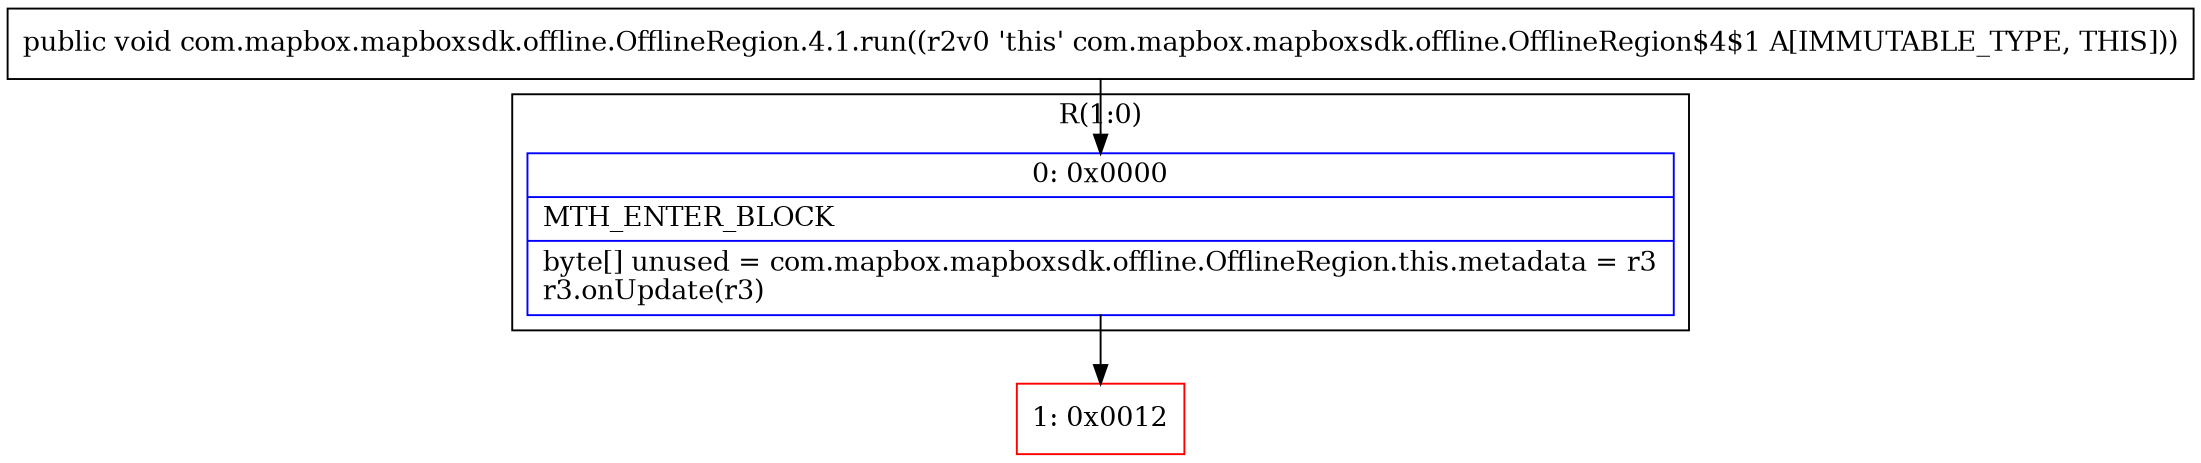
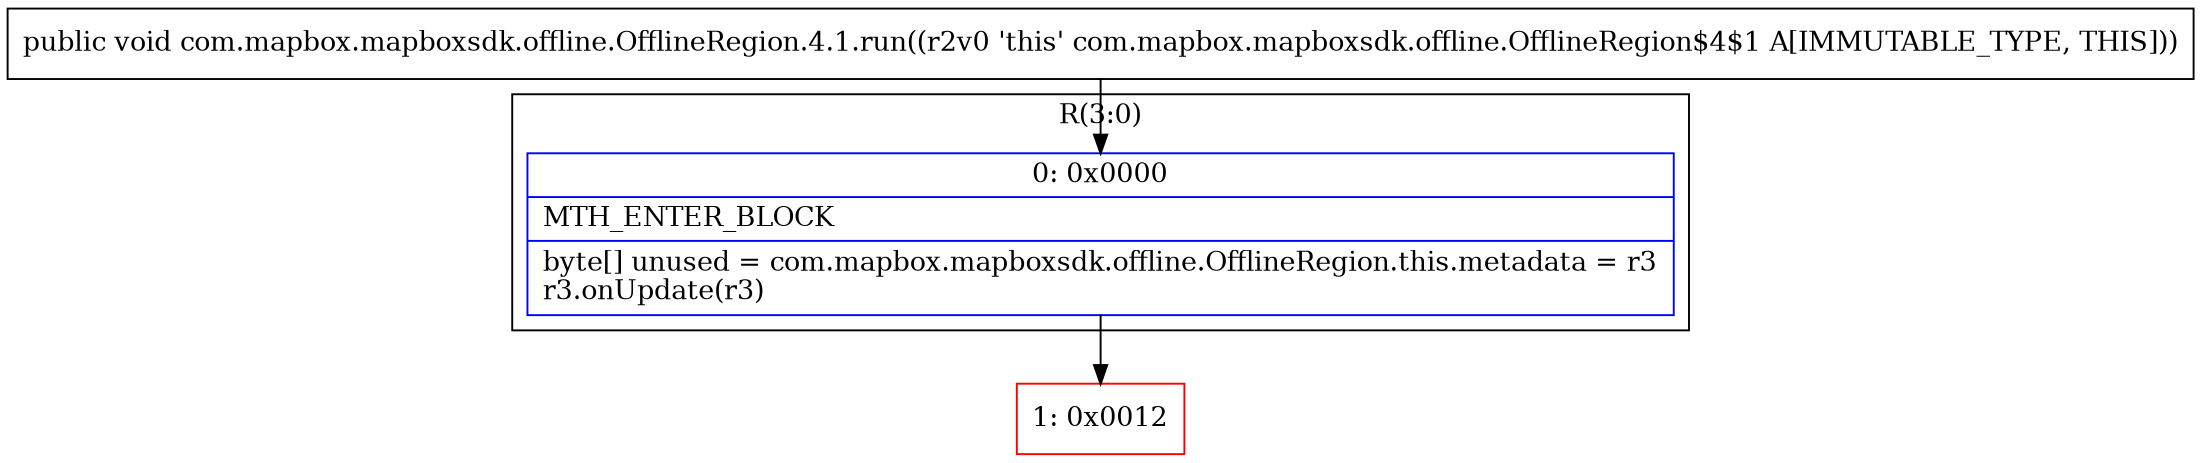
(1101, 116) -> (1101, 116)
